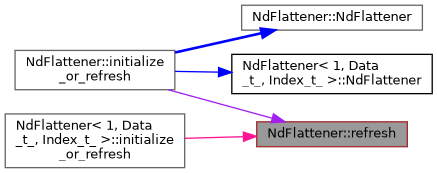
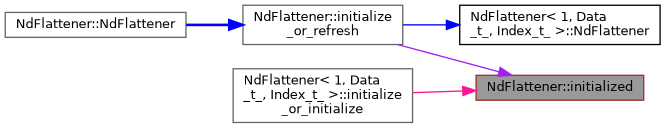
(218, 43) -> (208, 25)
(332, 134) -> (560, 88)
(95, 141) -> (323, 96)
